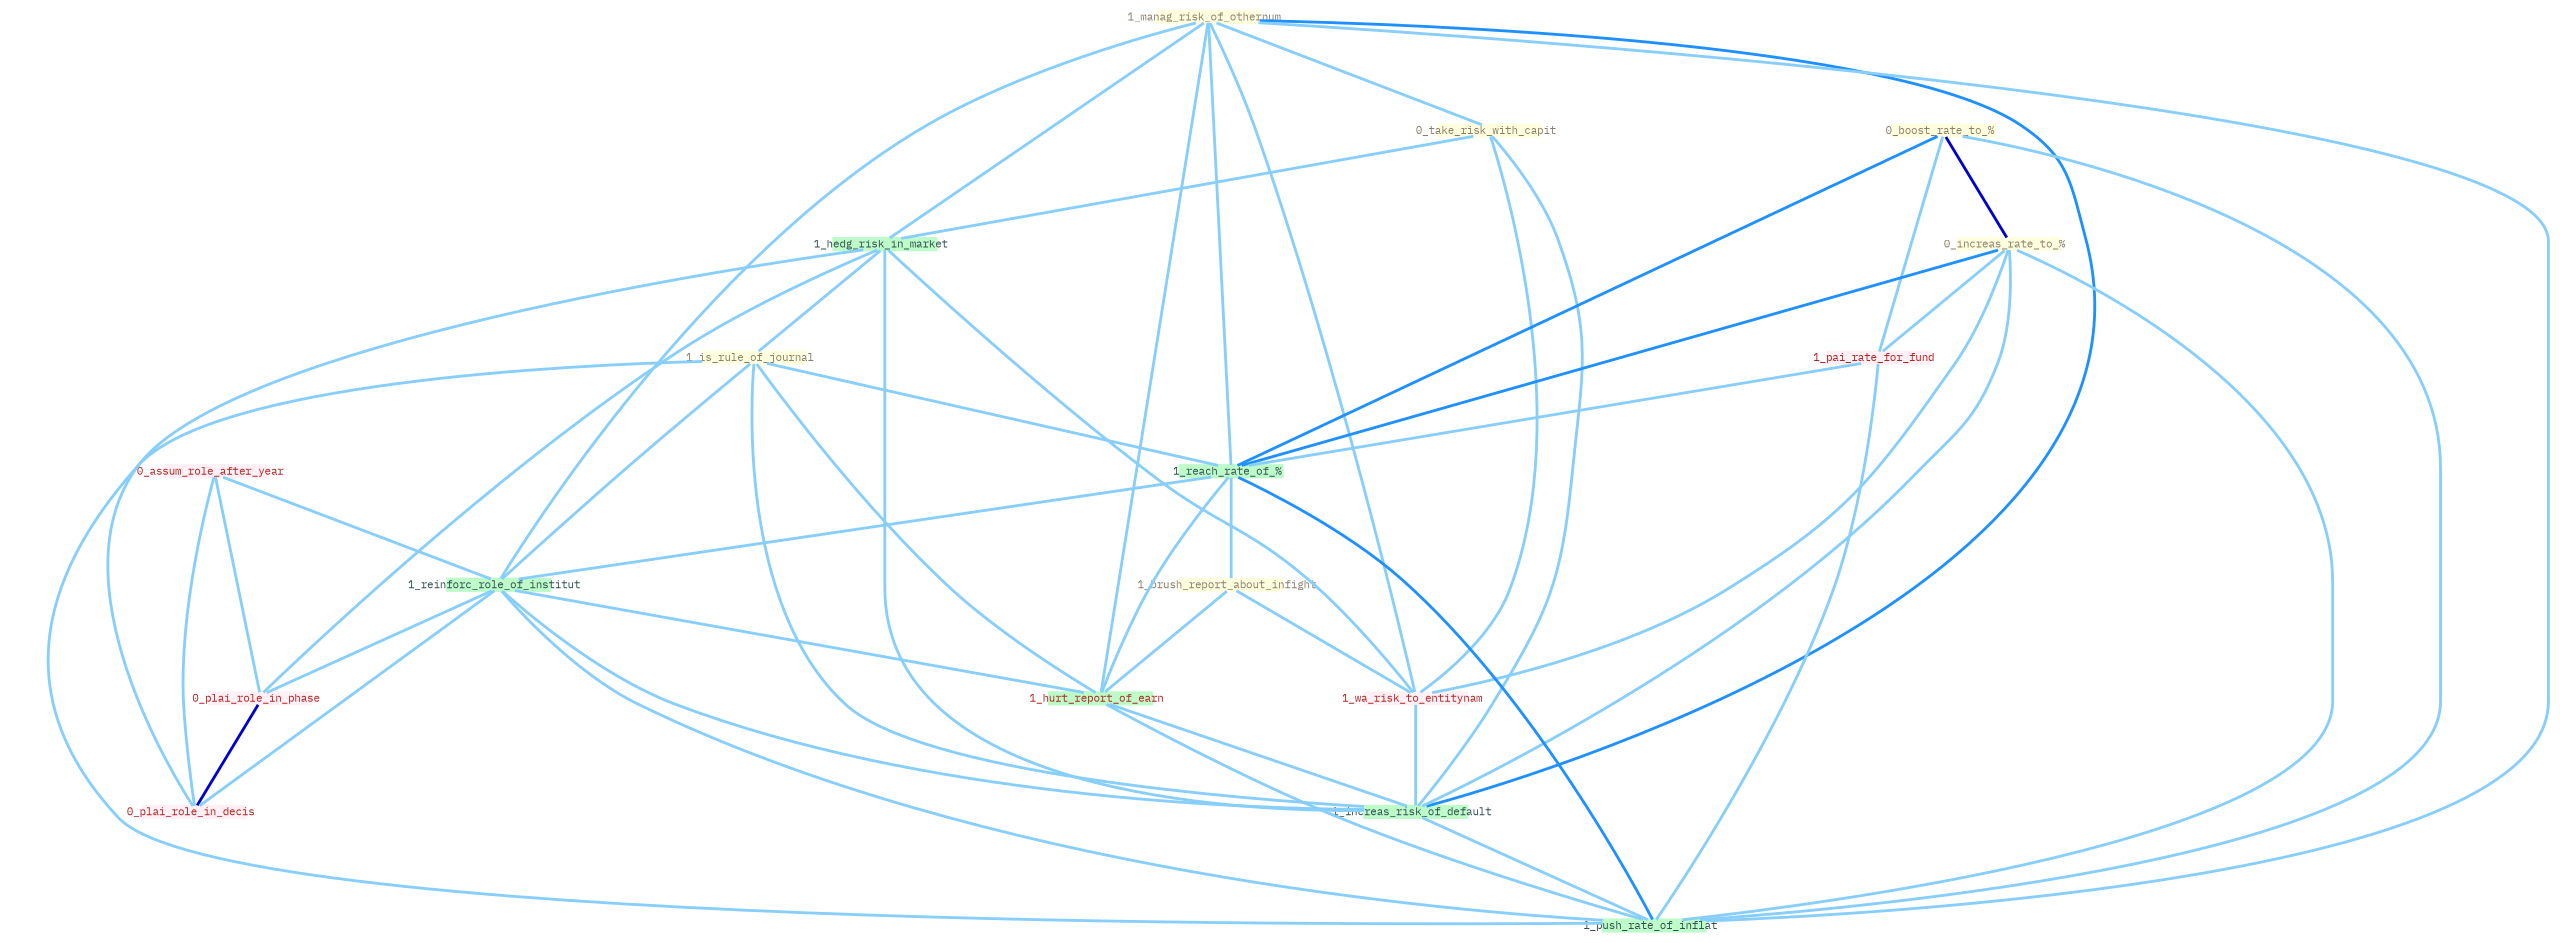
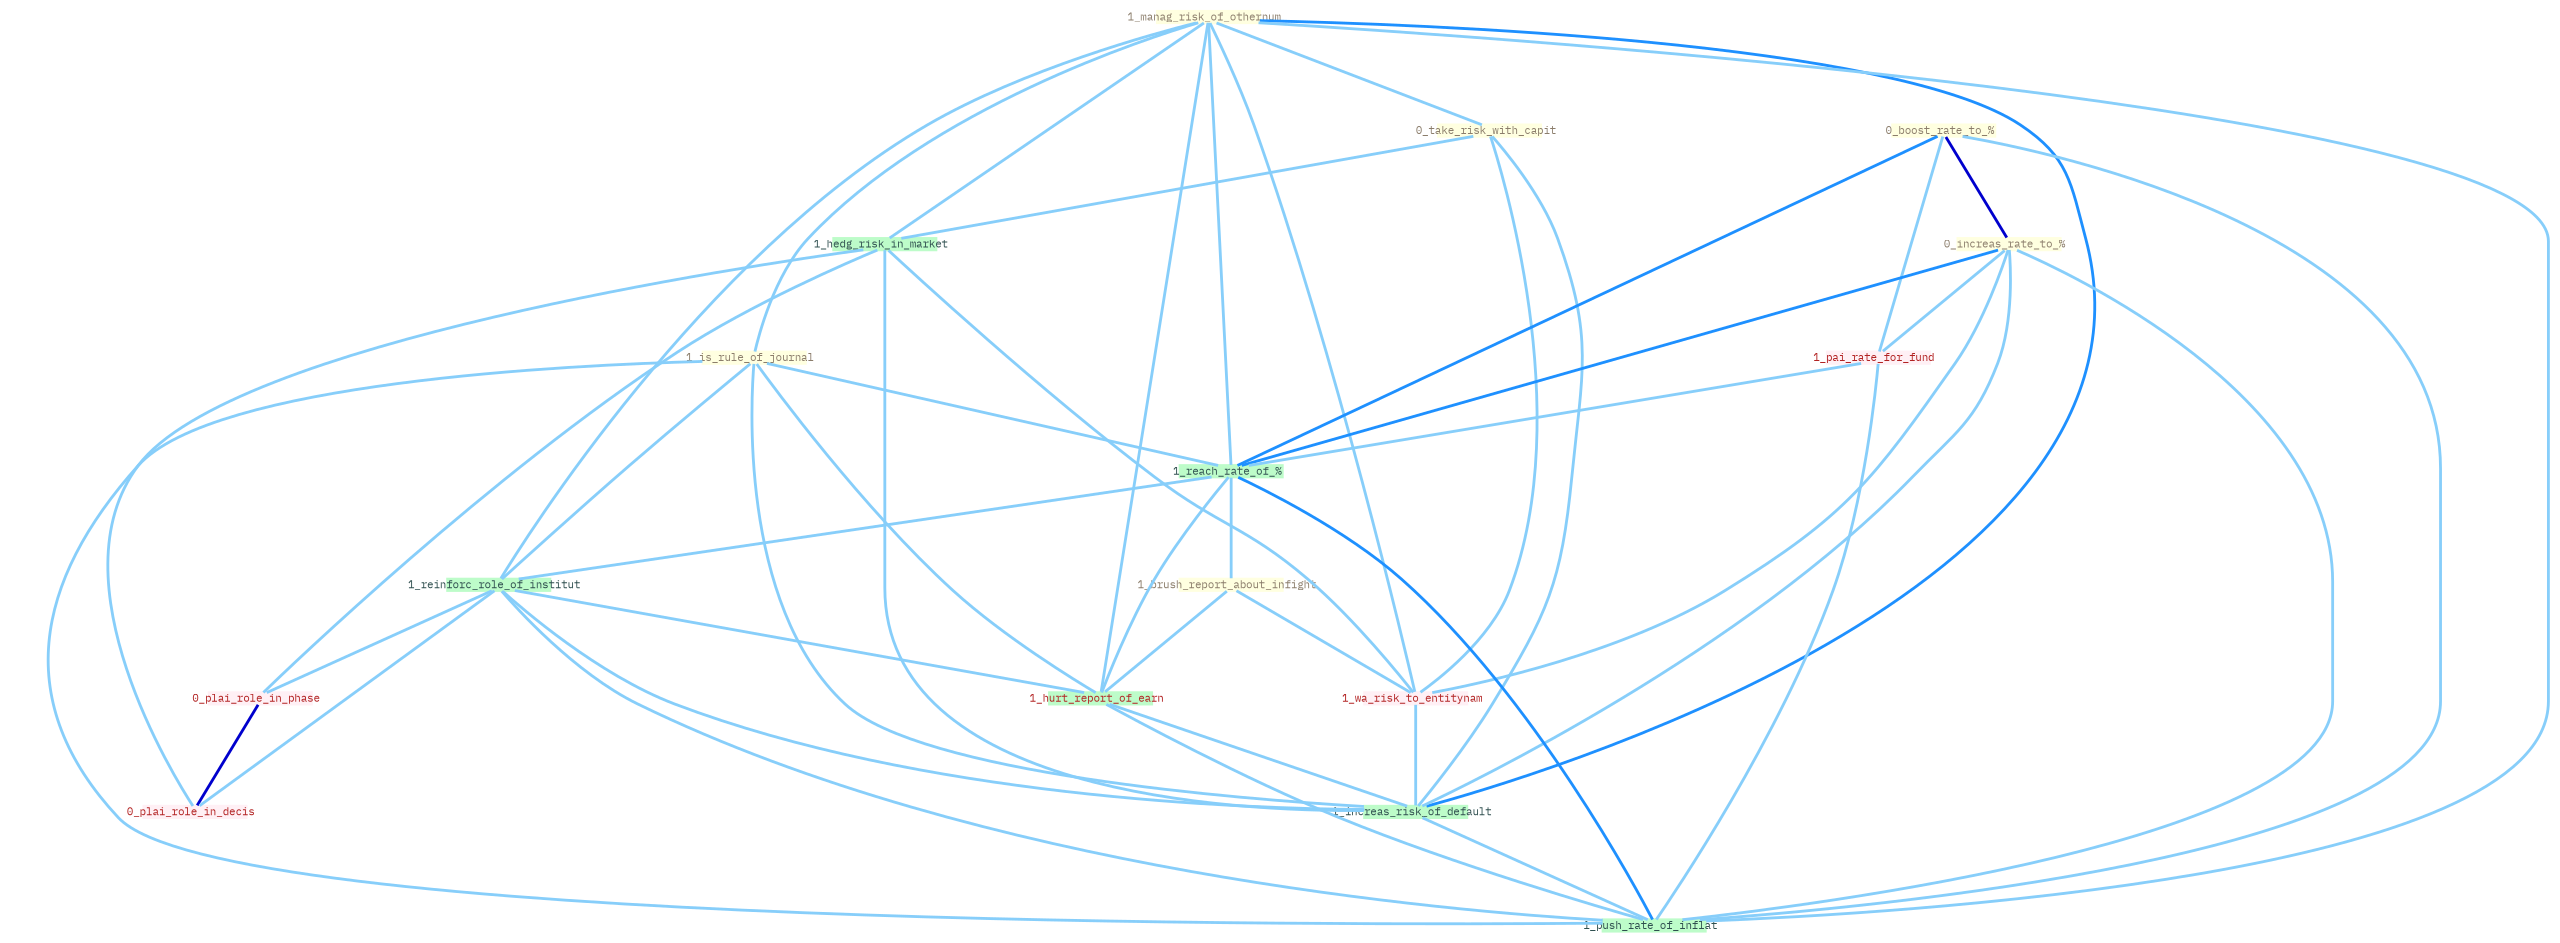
(820, 301) -> (853, 197)
(215, 471) -> none
